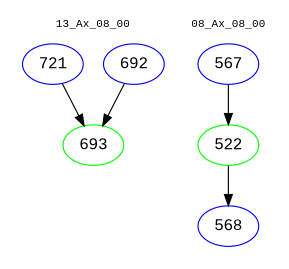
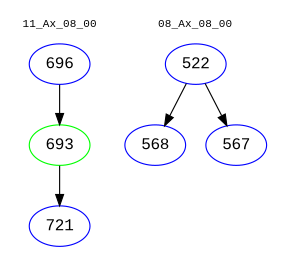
(93, 24) -> (60, 24)
(134, 64) -> (60, 64)
(228, 99) -> (213, 100)
(71, 100) -> (60, 180)
(228, 145) -> (196, 64)
